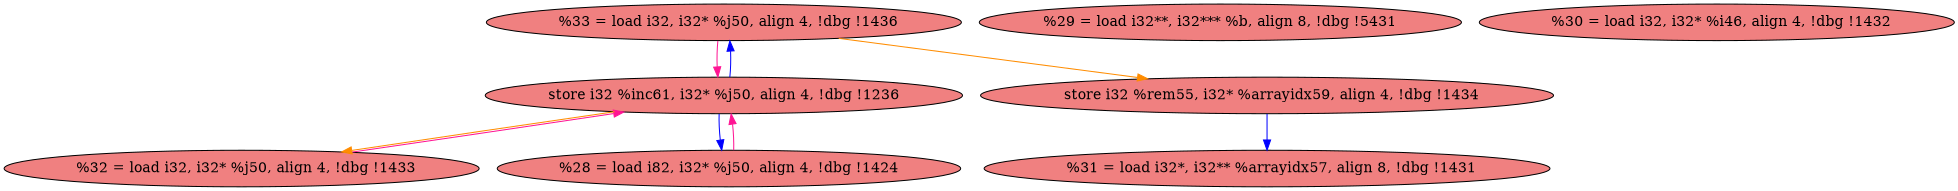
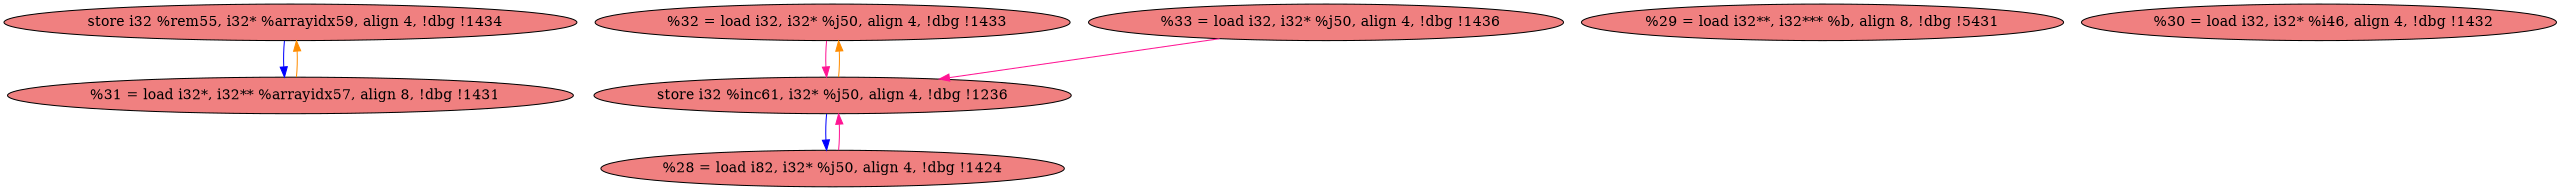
(988, 58) -> (297, 64)
(731, 64) -> none
